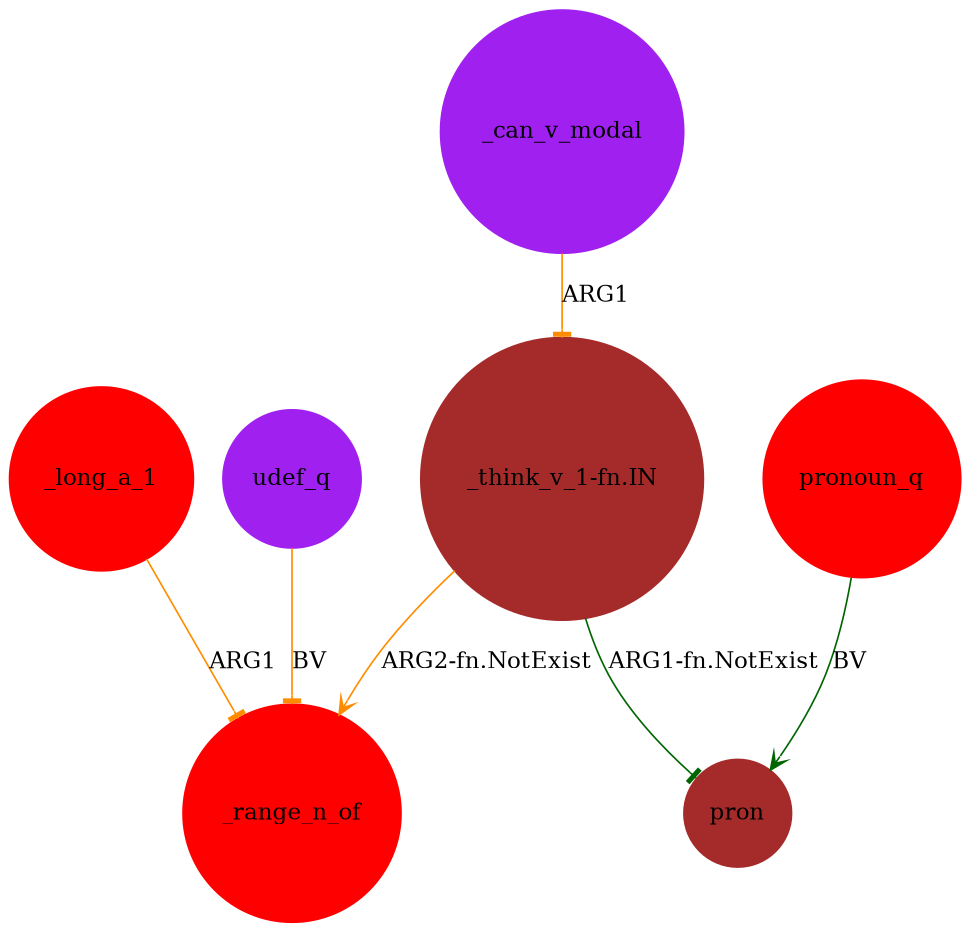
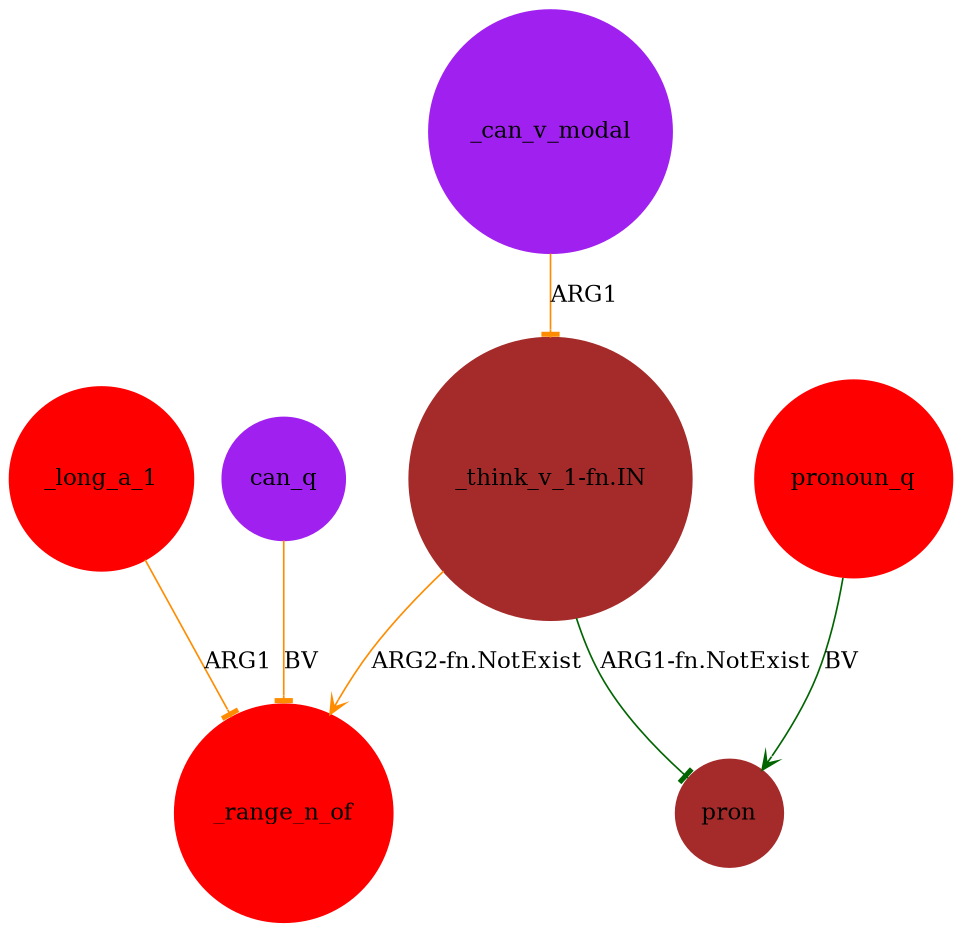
(292, 479) -> (284, 479)
